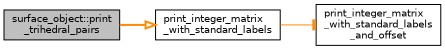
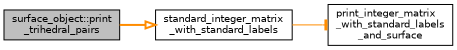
(218, 25) -> (224, 25)
(378, 25) -> (390, 25)
